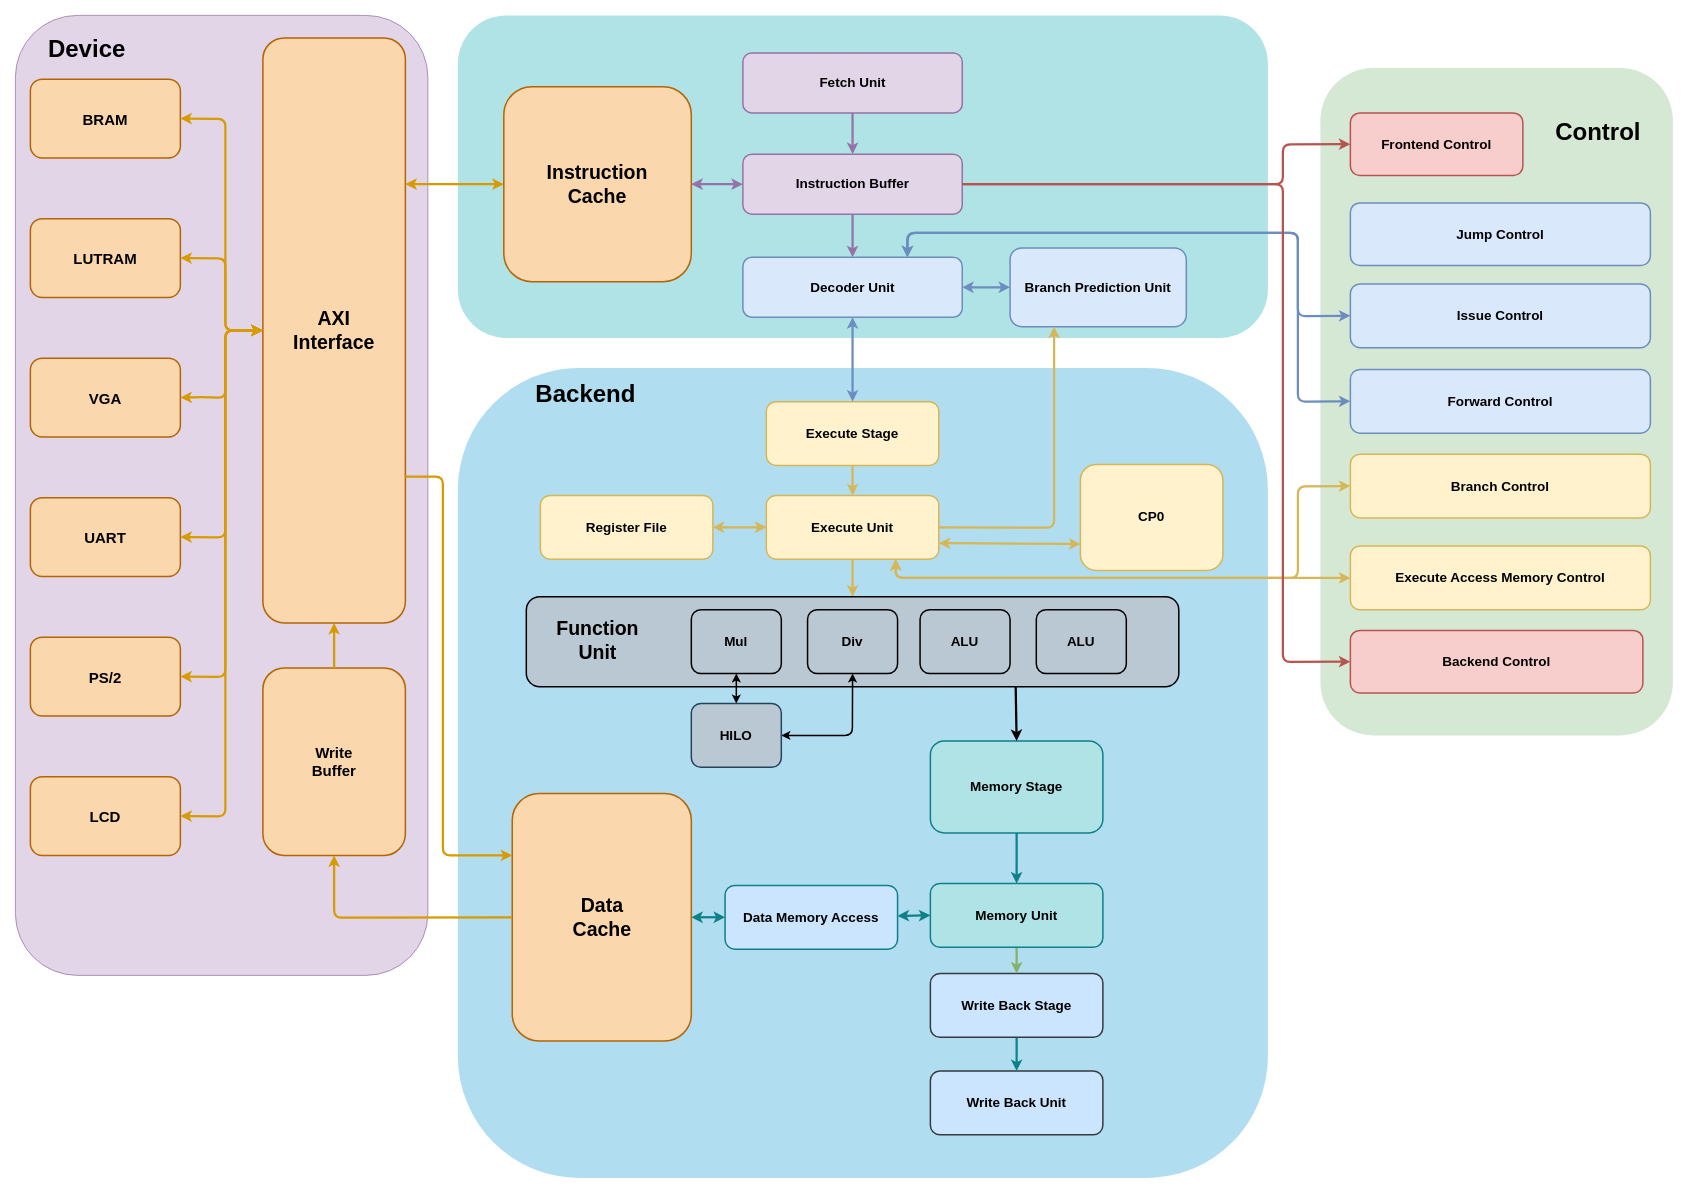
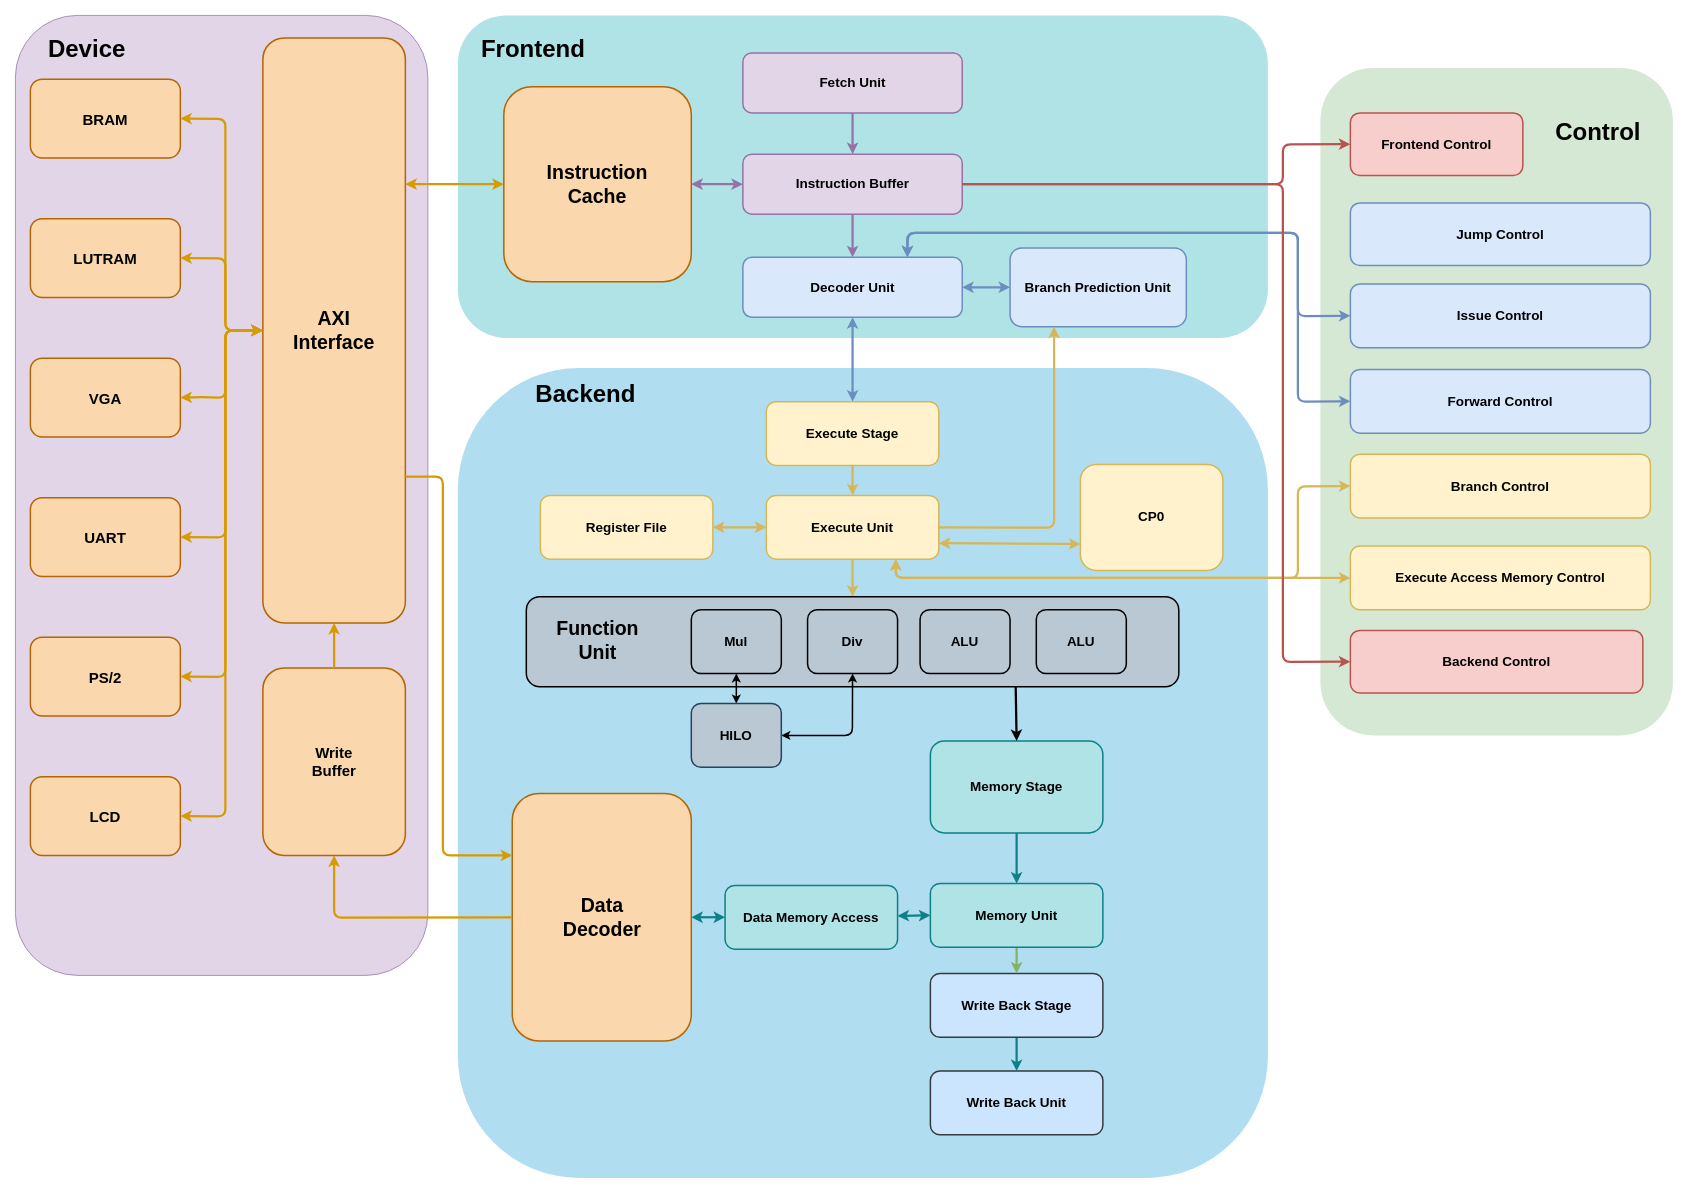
none -> (533, 49)
(811, 917) -> (811, 917)
(602, 918) -> (602, 918)
